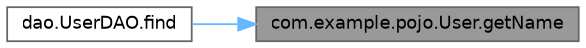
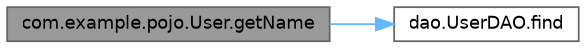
(215, 24) -> (353, 24)
